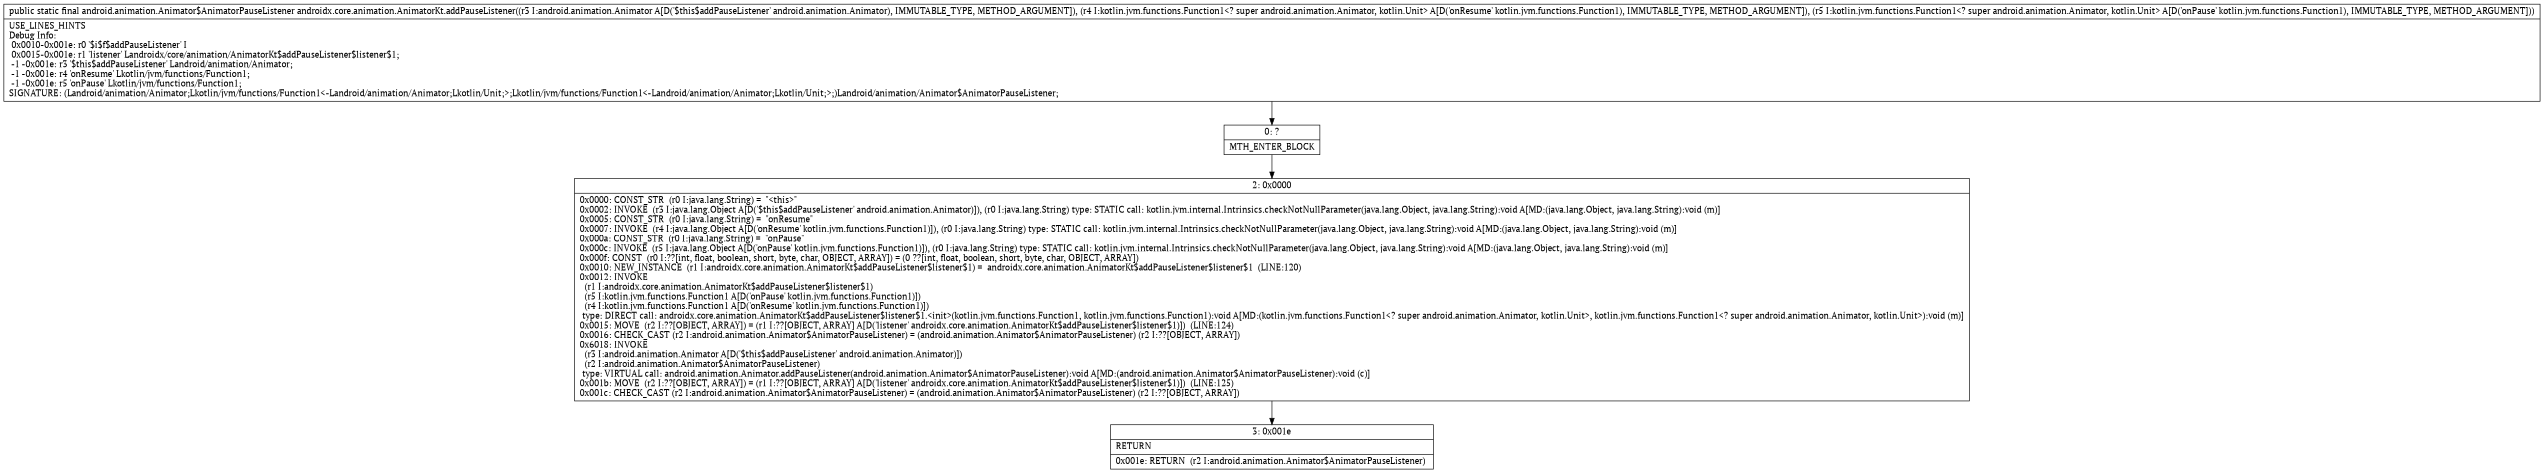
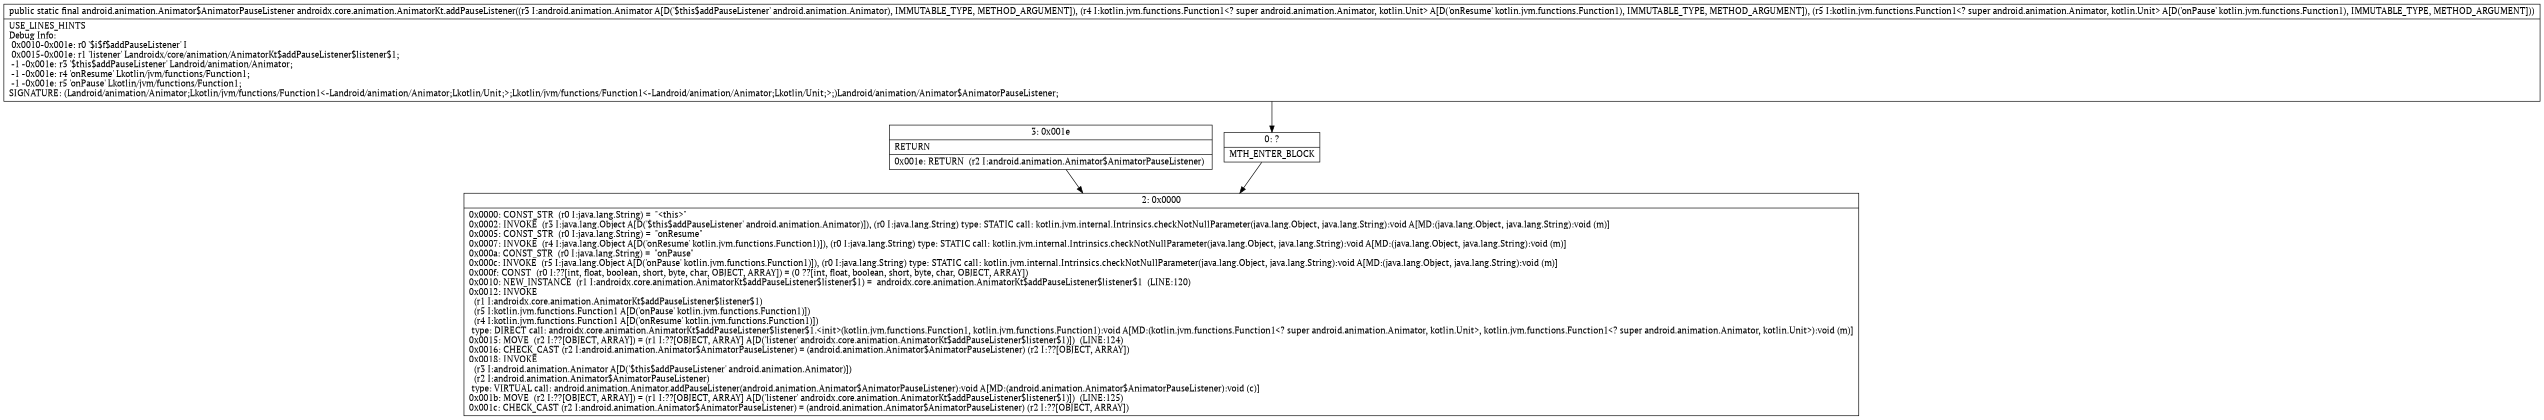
(616, 345) -> (506, 360)
(1272, 410) -> (1073, 179)
